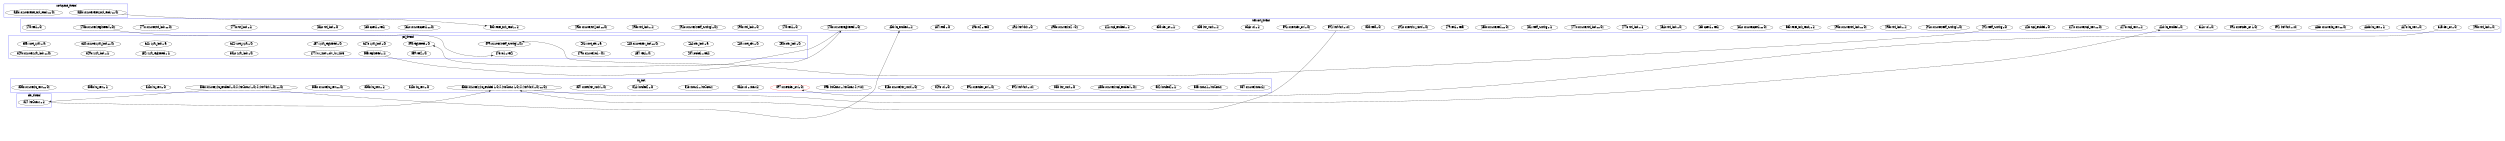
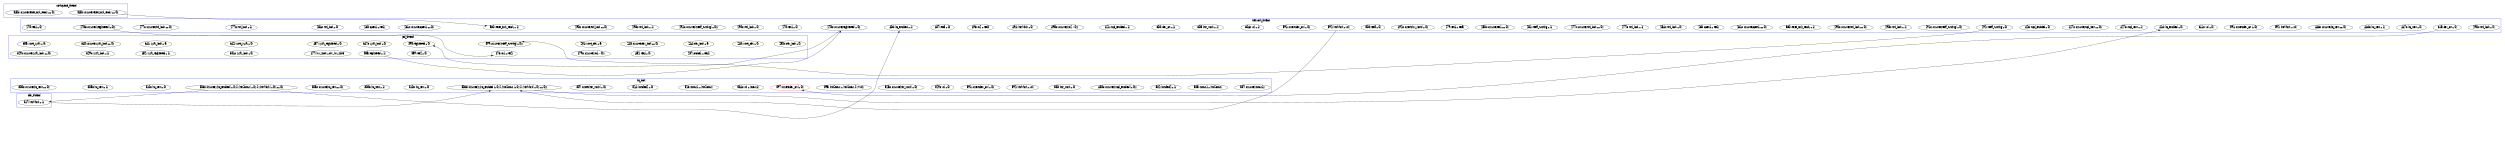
(643, 54) -> (643, 54)
(34, 102) -> (34, 102)
